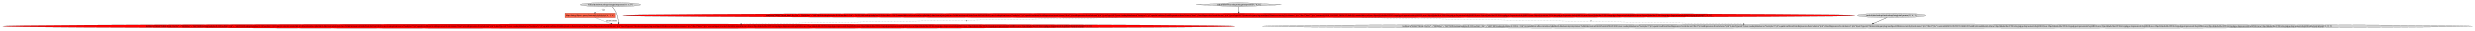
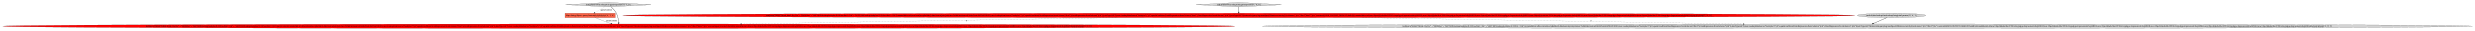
(610, 5) -> (608, 5)
(603, 10) -> (606, 10)
